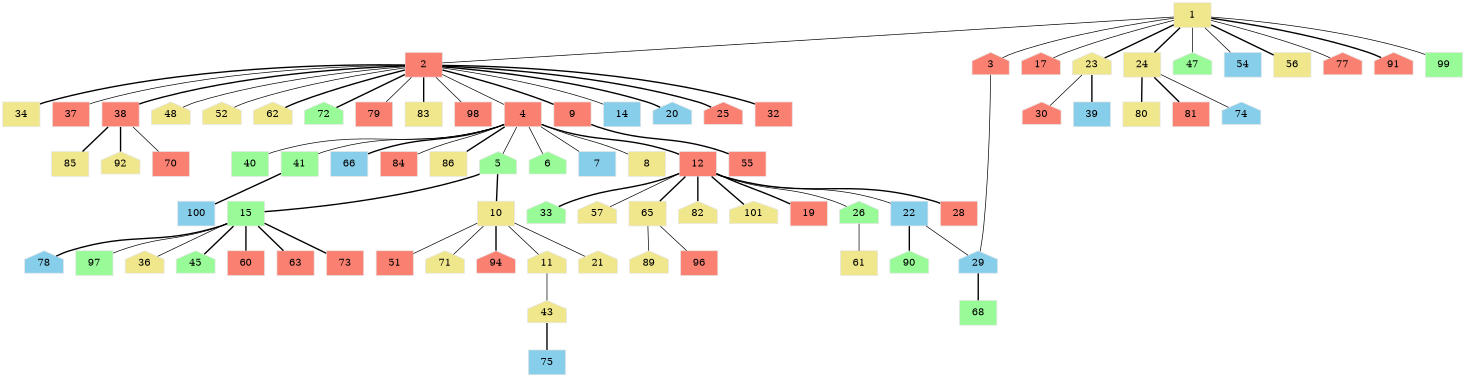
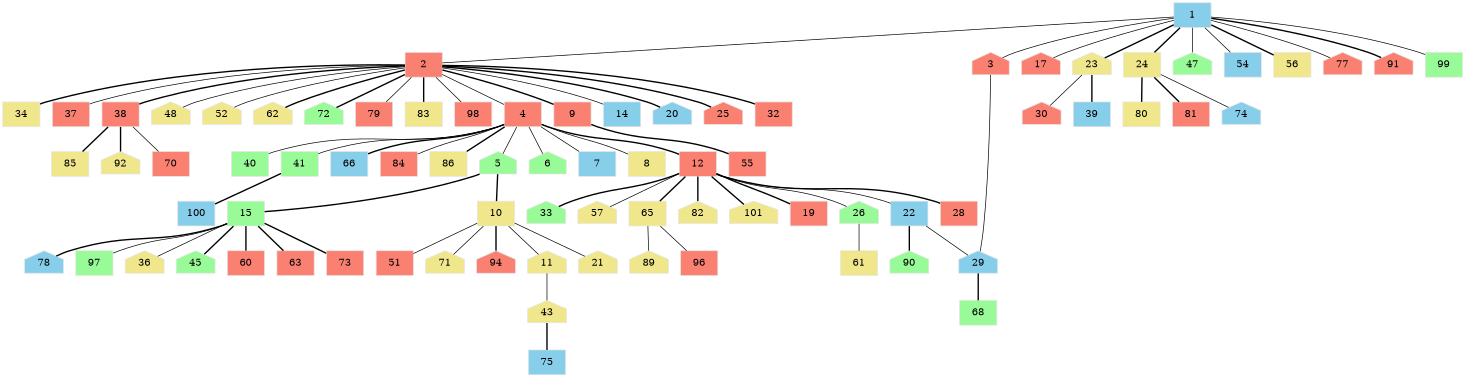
(1192, 15) -> (1192, 15)
